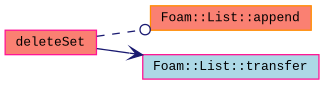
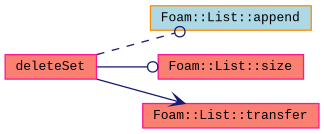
(231, 18) -> (231, 18)
none -> (231, 67)
(231, 67) -> (231, 116)
